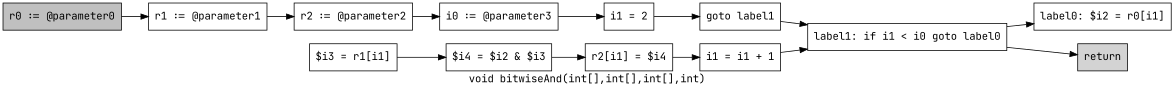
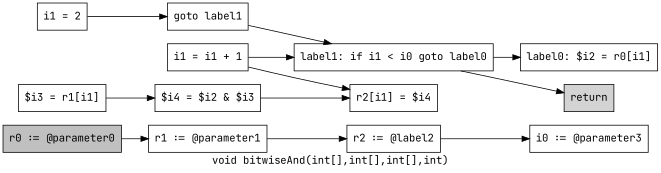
(353, 17) -> (394, 139)
(577, 17) -> none
(682, 57) -> (295, 78)
